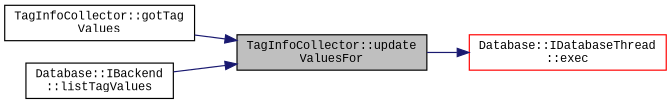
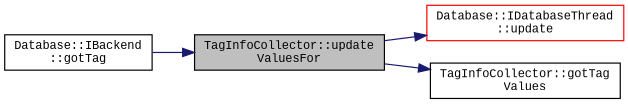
(210, 37) -> (402, 66)
(568, 52) -> (525, 23)
(100, 81) -> (78, 52)
